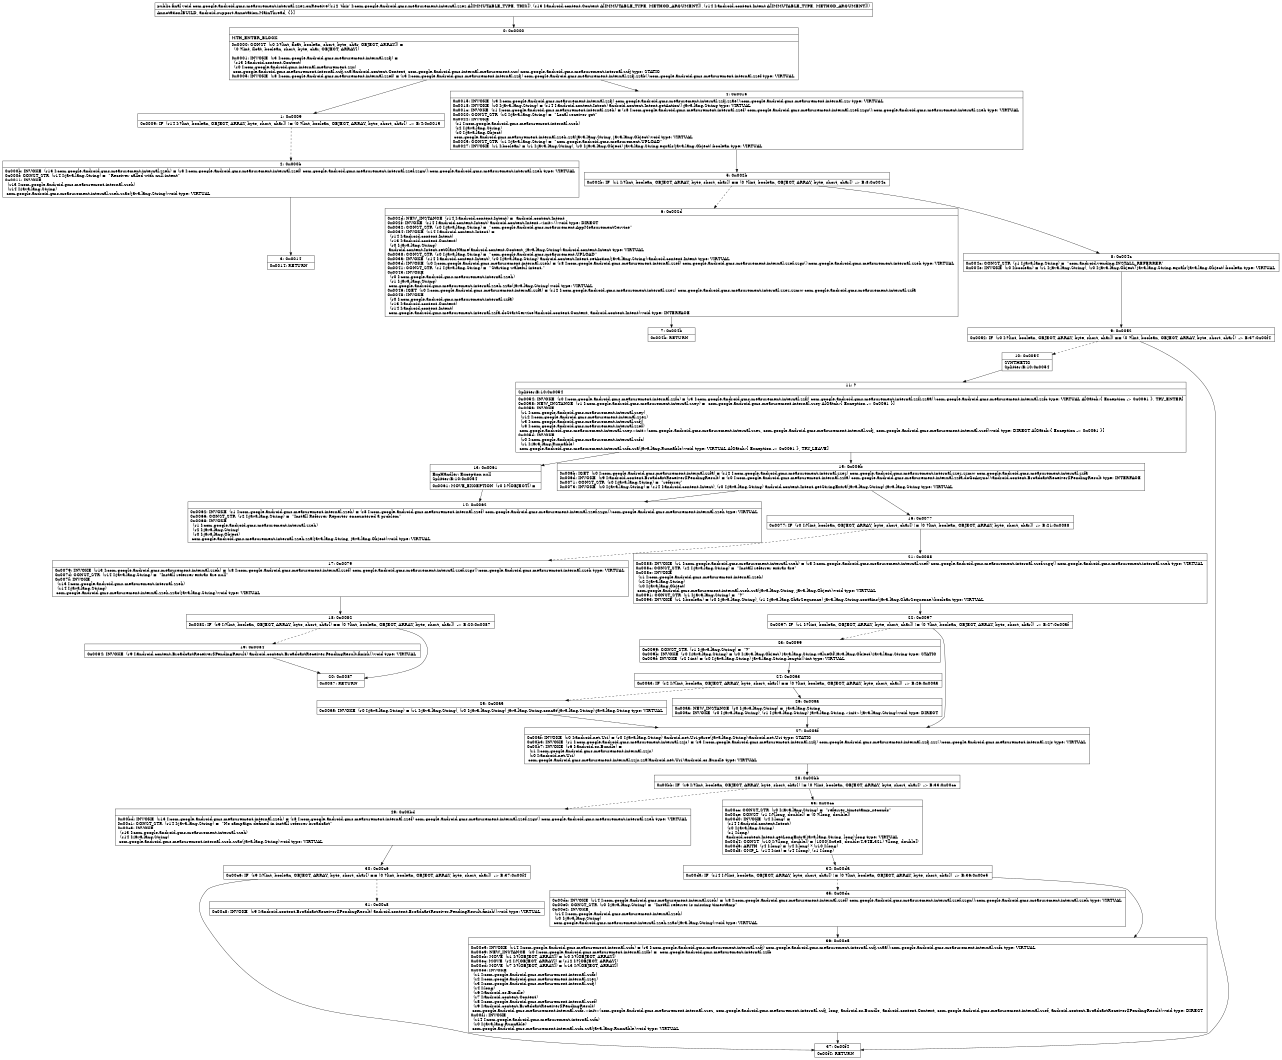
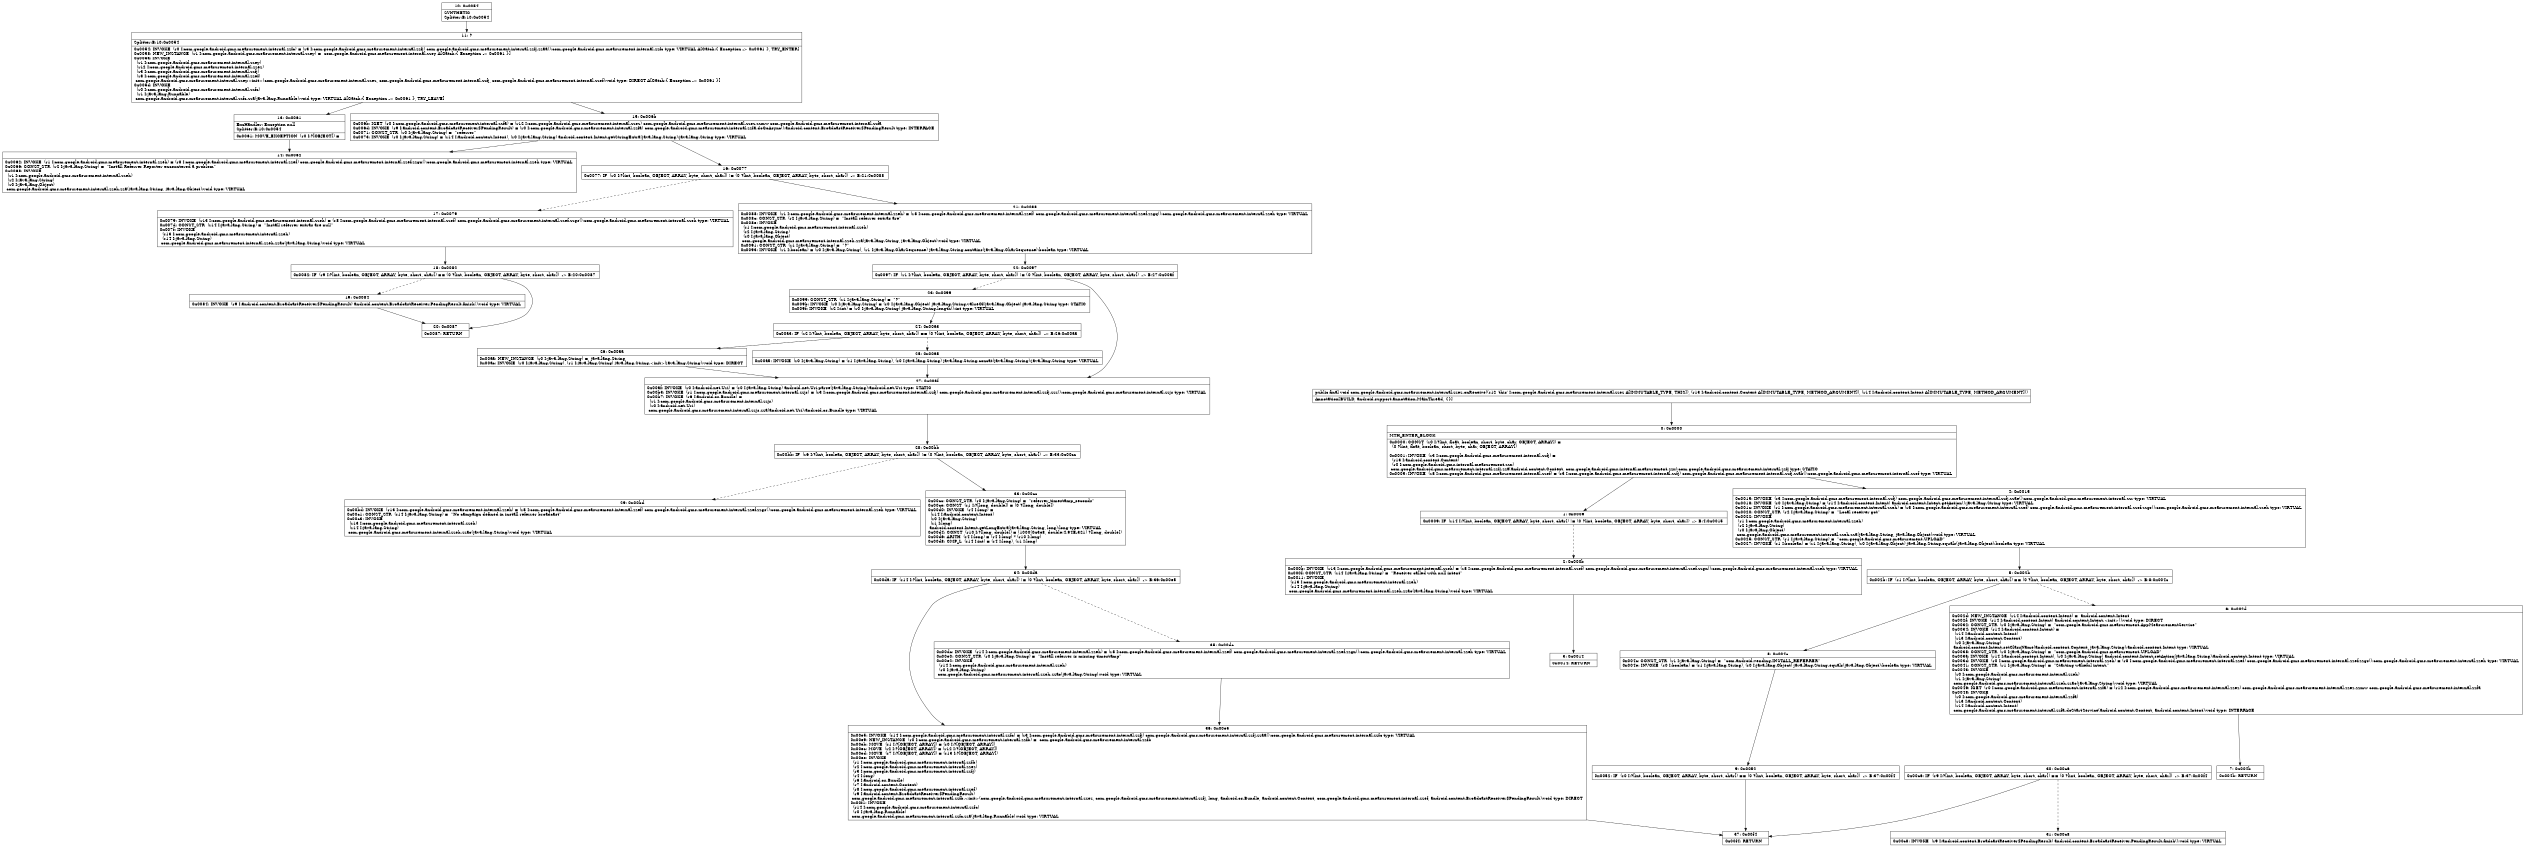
(1076, 348) -> none
(387, 854) -> none
